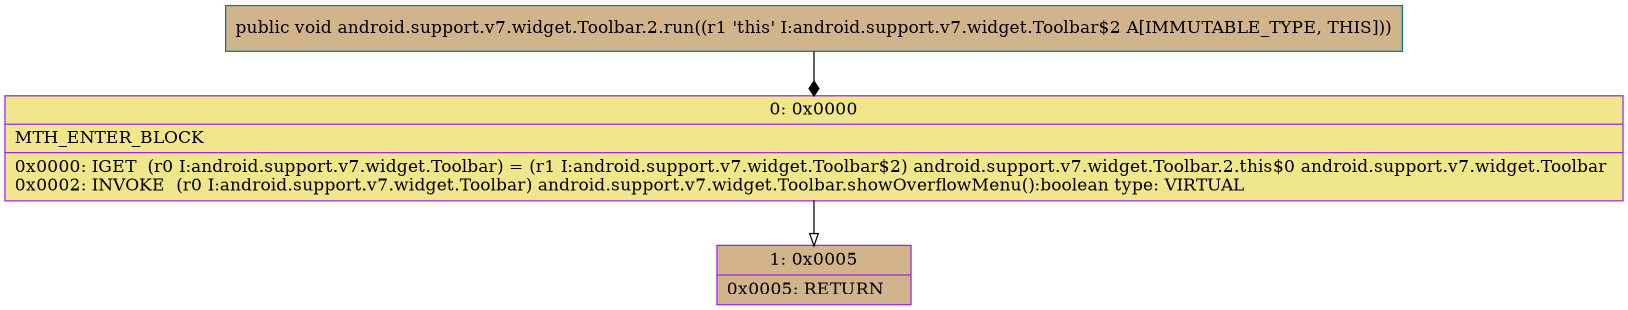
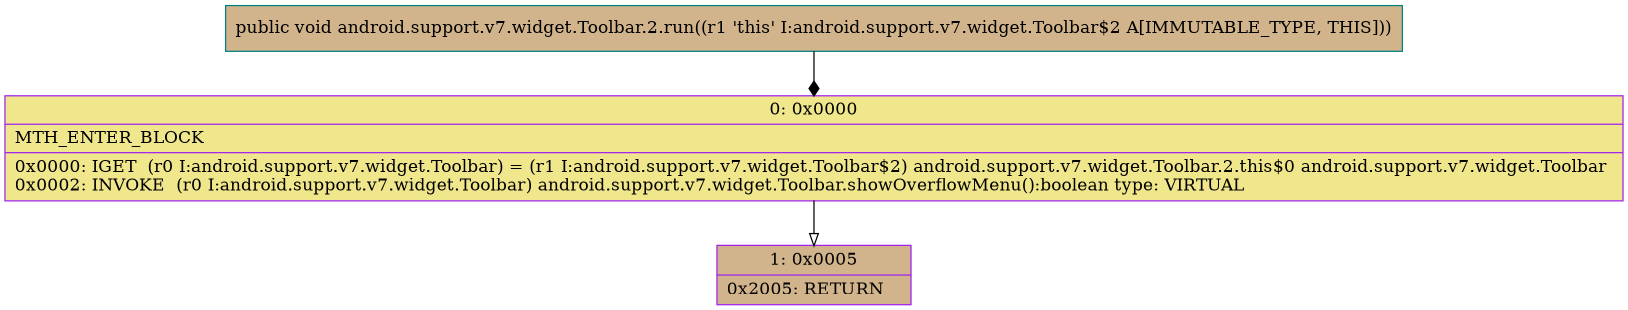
(814, 289) -> (814, 289)
